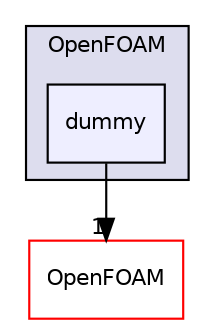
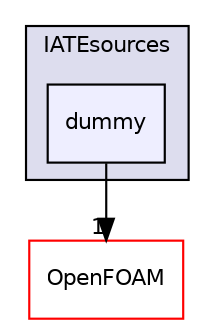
(107, 47) -> (107, 47)
